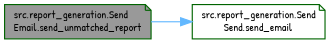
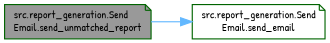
(259, 22) -> (259, 22)
